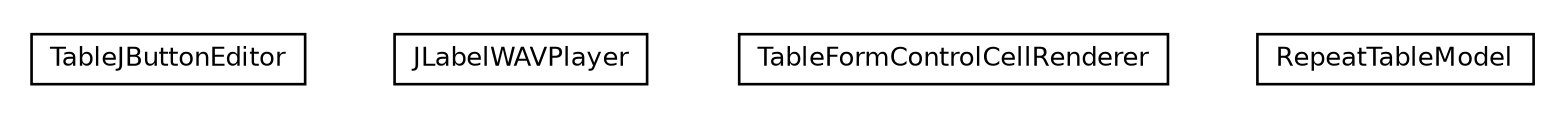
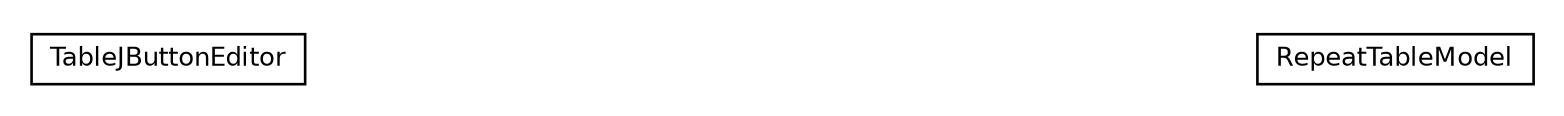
(521, 58) -> none
(952, 58) -> none
